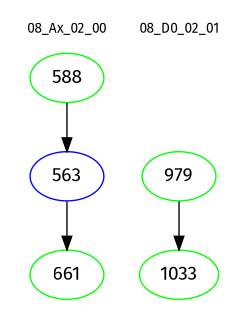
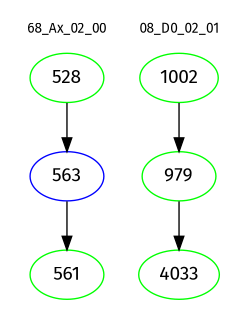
(67, 29) -> (67, 29)
(67, 78) -> (67, 78)
none -> (179, 78)
(67, 275) -> (67, 275)
(179, 275) -> (179, 275)
